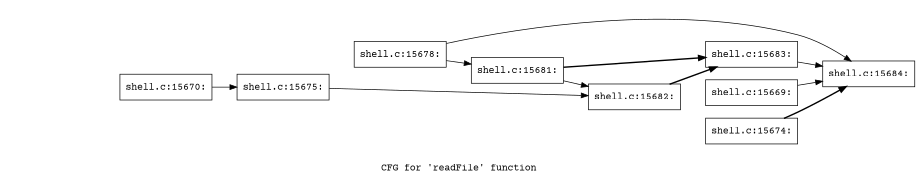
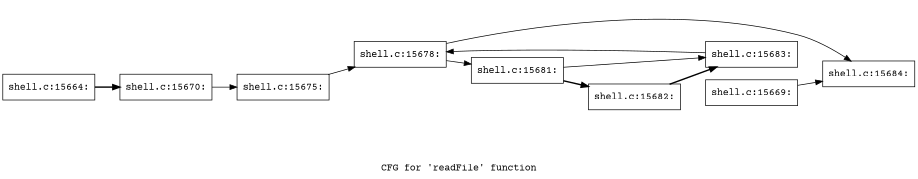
(631, 63) -> (631, 63)
(807, 64) -> (579, 50)
(572, 83) -> (572, 83)
none -> (49, 87)
(455, 92) -> (338, 72)
(752, 131) -> none
